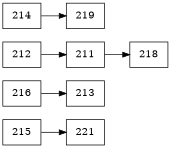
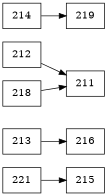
(114, 55) -> (50, 89)
(50, 93) -> (50, 141)
(50, 132) -> (50, 180)
